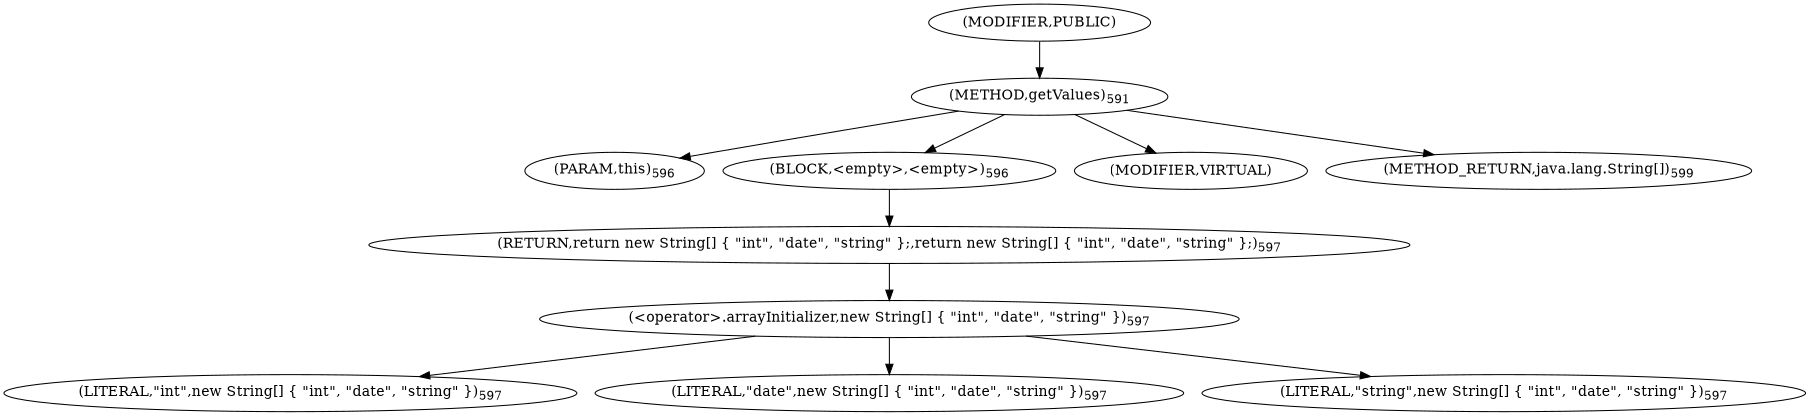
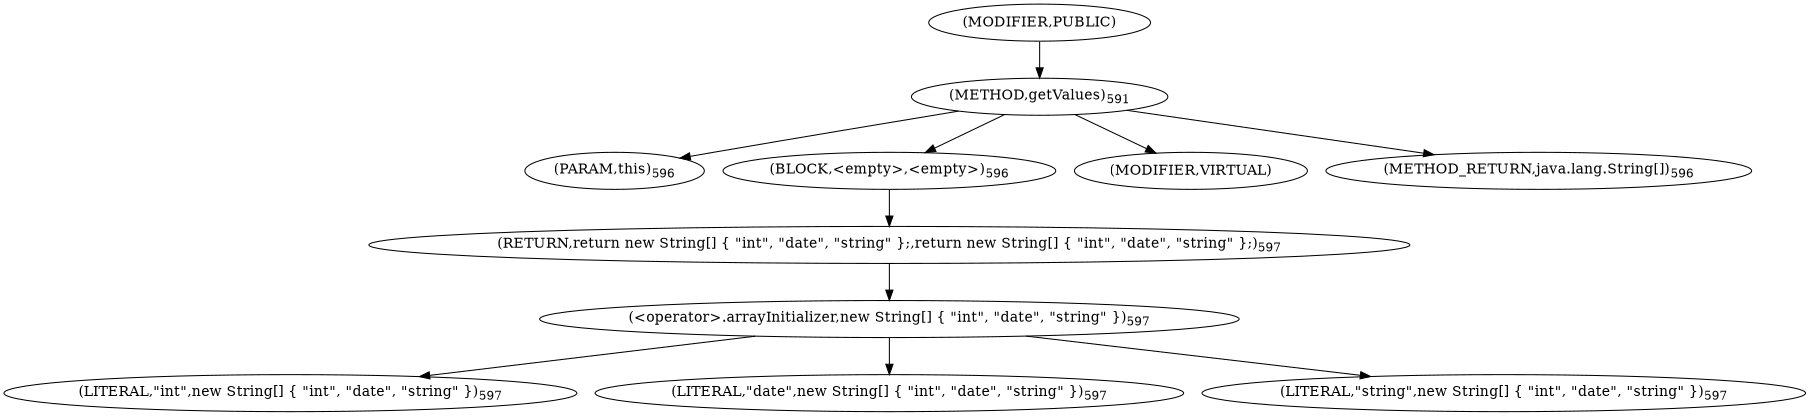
(1682, 169) -> (1682, 169)
